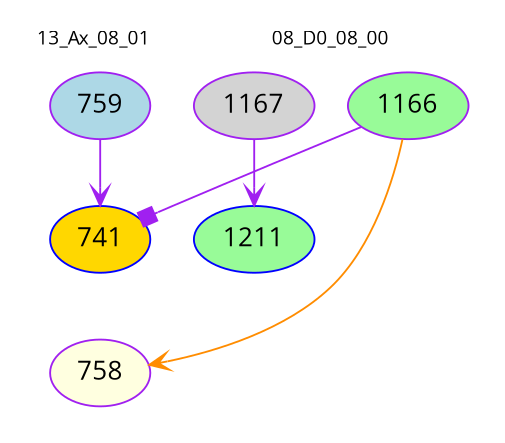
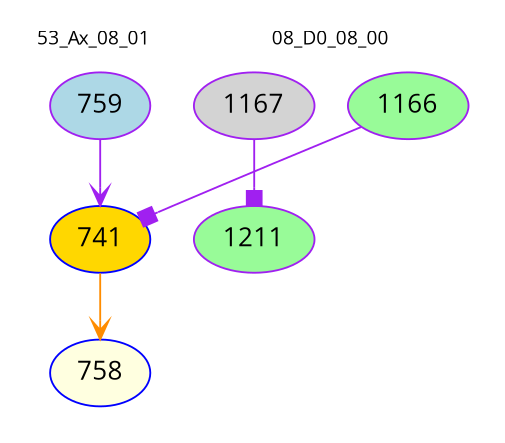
(94, 40) -> (94, 40)
(254, 159) -> (254, 159)
(254, 239) -> (254, 239)
(312, 303) -> (100, 297)
(100, 373) -> (100, 373)
